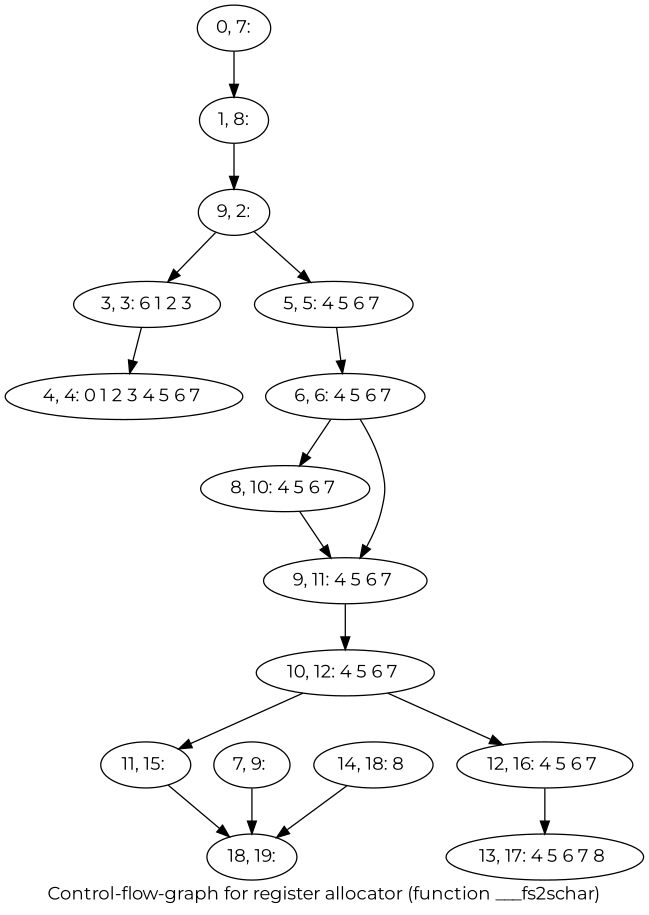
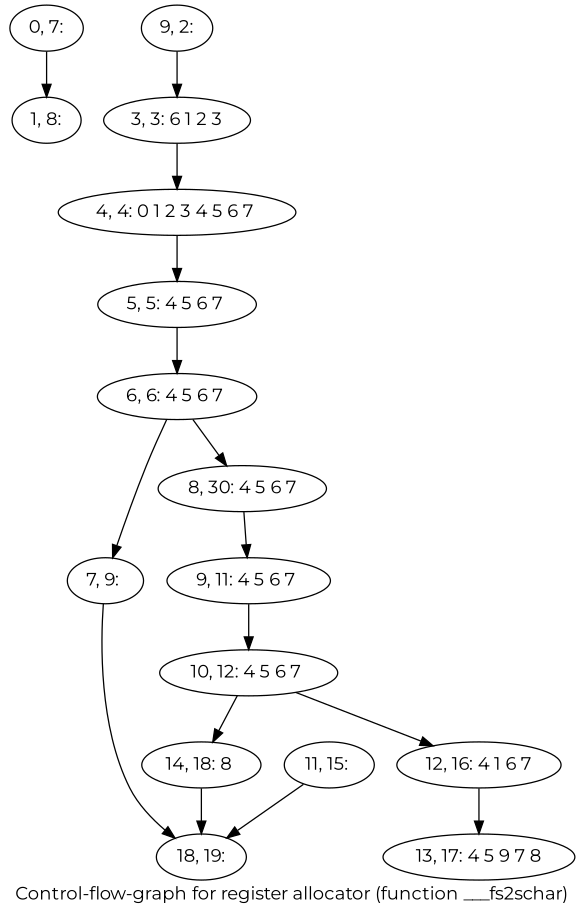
(234, 160) -> none
(277, 253) -> (177, 252)
(384, 482) -> (140, 482)
(285, 489) -> (242, 489)
(247, 718) -> (228, 713)
(545, 765) -> (479, 765)
(545, 857) -> (479, 857)
